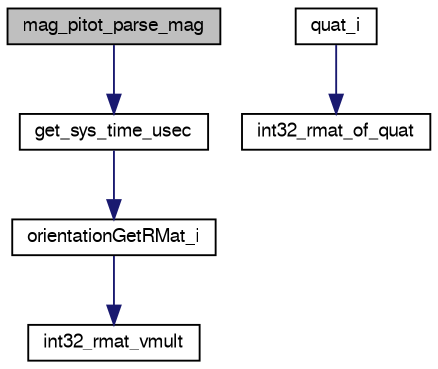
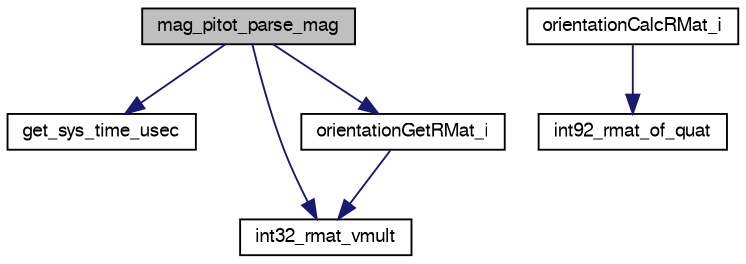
(336, 26) -> (633, 26)
none -> (275, 125)
(336, 132) -> (633, 132)
(114, 175) -> (318, 74)
